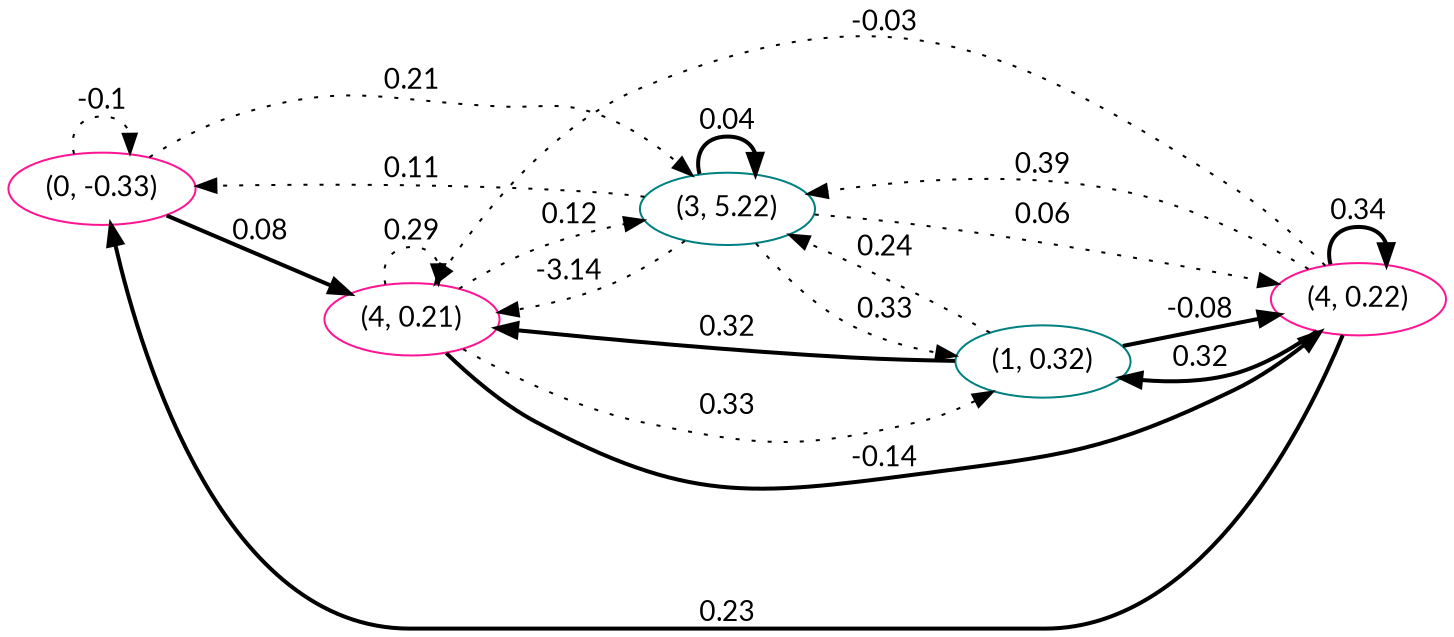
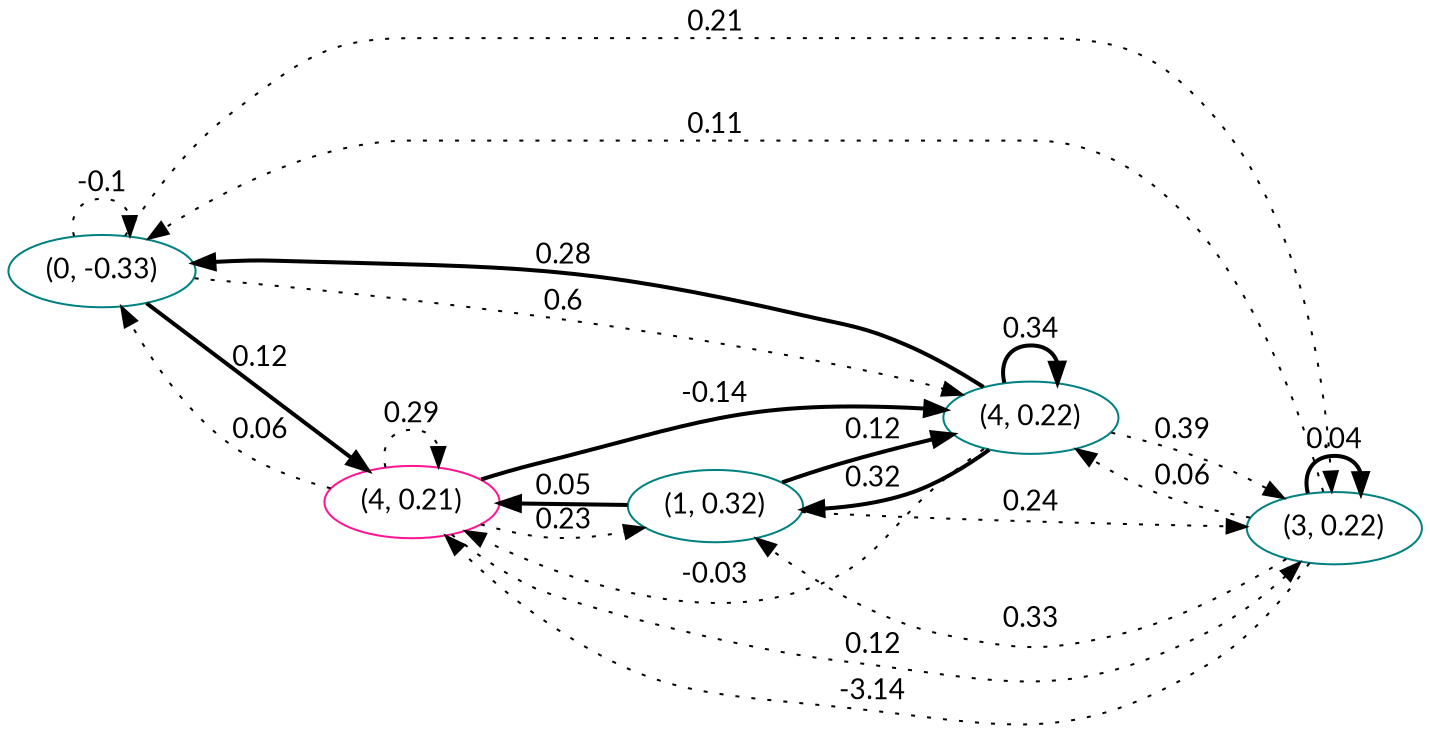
(102, 189) -> (102, 271)
(727, 209) -> (1334, 528)
(260, 232) -> (260, 358)
(1358, 299) -> (1031, 418)
(1201, 310) -> (873, 431)
none -> (571, 321)
(727, 328) -> (564, 487)
(727, 407) -> (564, 521)
none -> (212, 430)
(727, 614) -> (564, 256)
